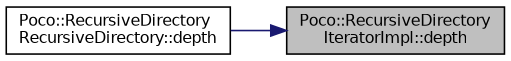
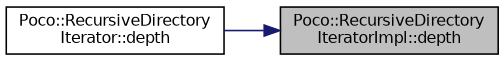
(118, 31) -> (115, 31)
